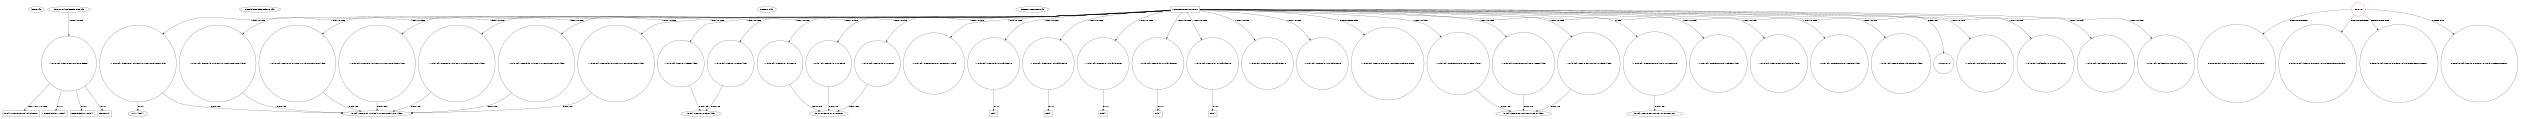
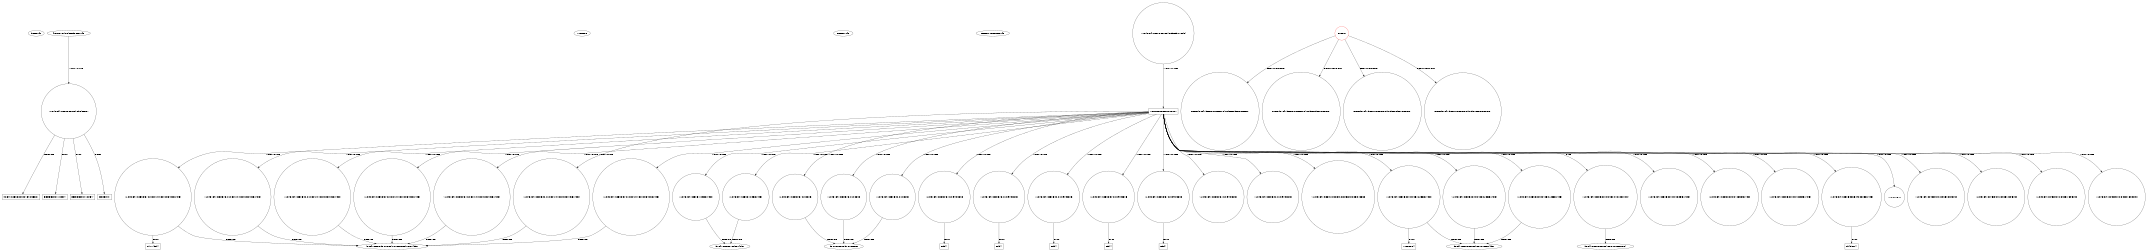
(260, 9) -> (582, 33)
(1025, 18) -> (1163, 85)
(1349, 20) -> (1300, 155)
(1933, 20) -> (1884, 155)
(2438, 20) -> (1426, 68)
(38, 107) -> (49, 155)
(103, 107) -> (98, 155)
(138, 114) -> (153, 246)
none -> (1409, 246)
none -> (1851, 246)
